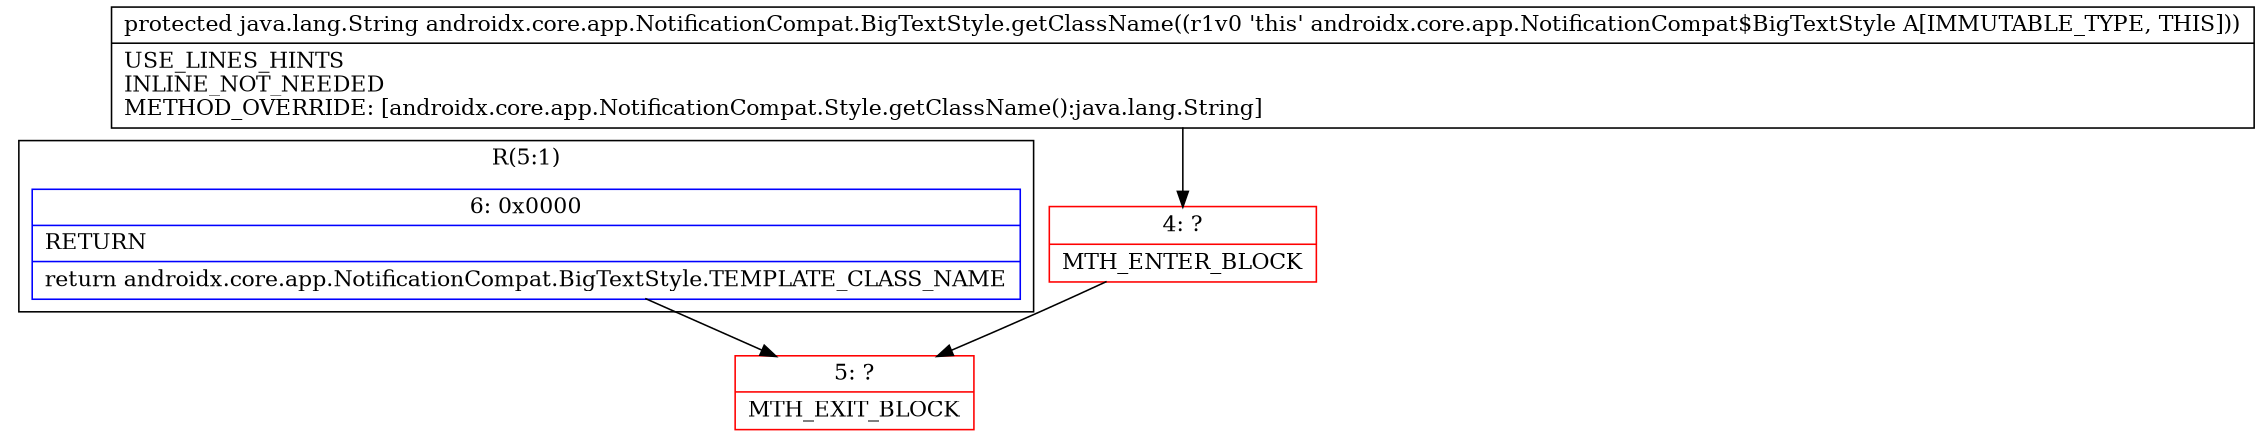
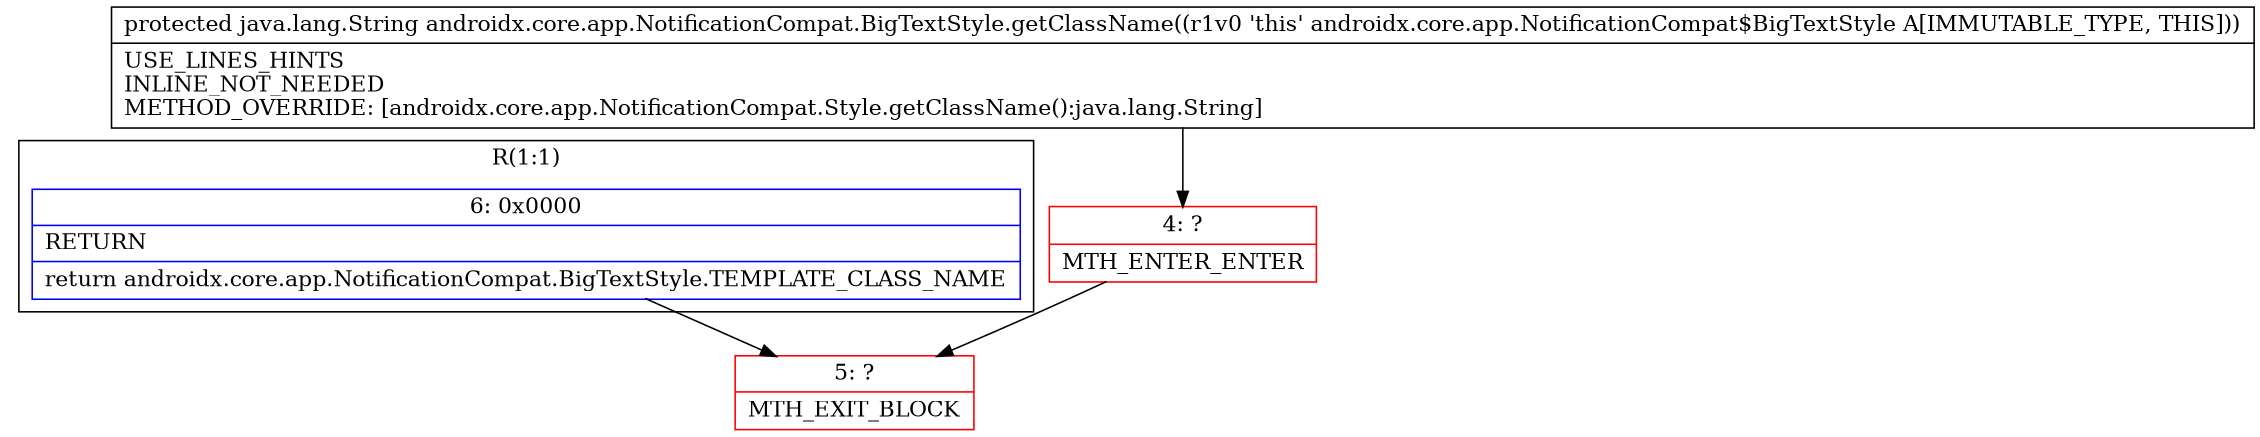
(526, 159) -> (526, 159)
(1183, 262) -> (1183, 262)
